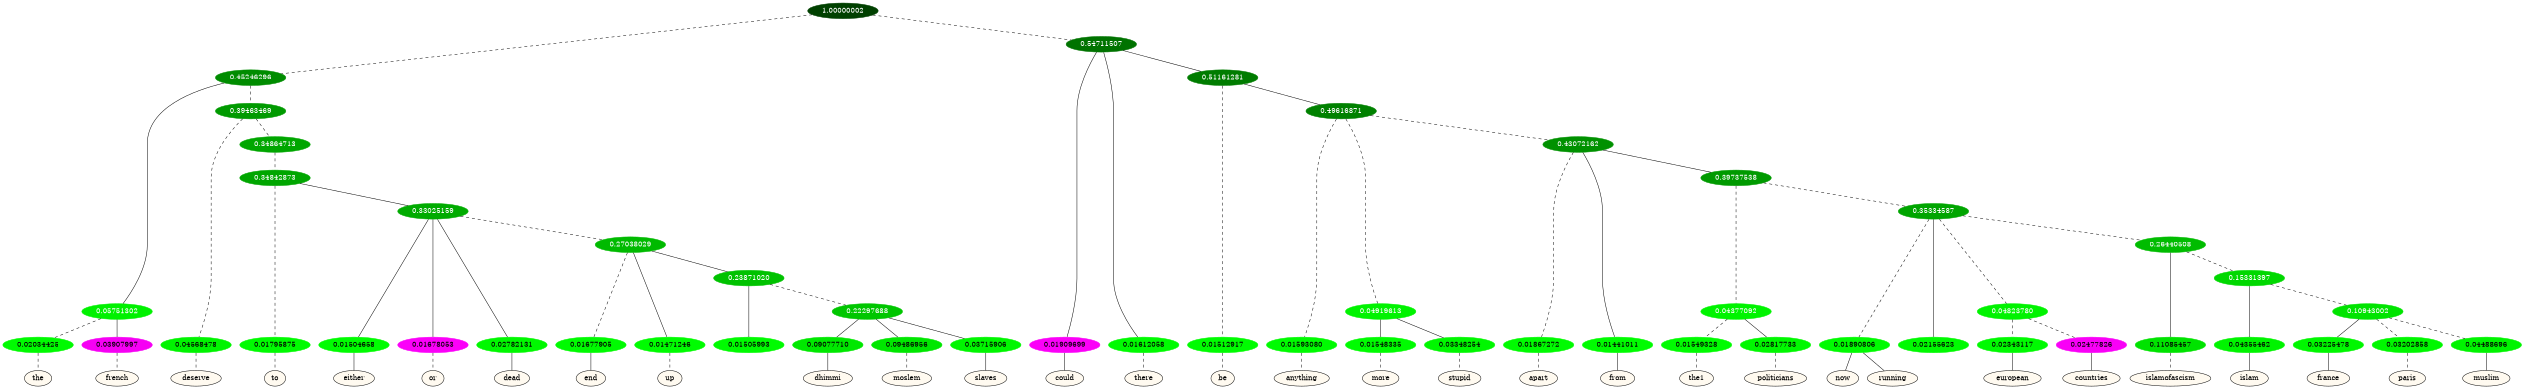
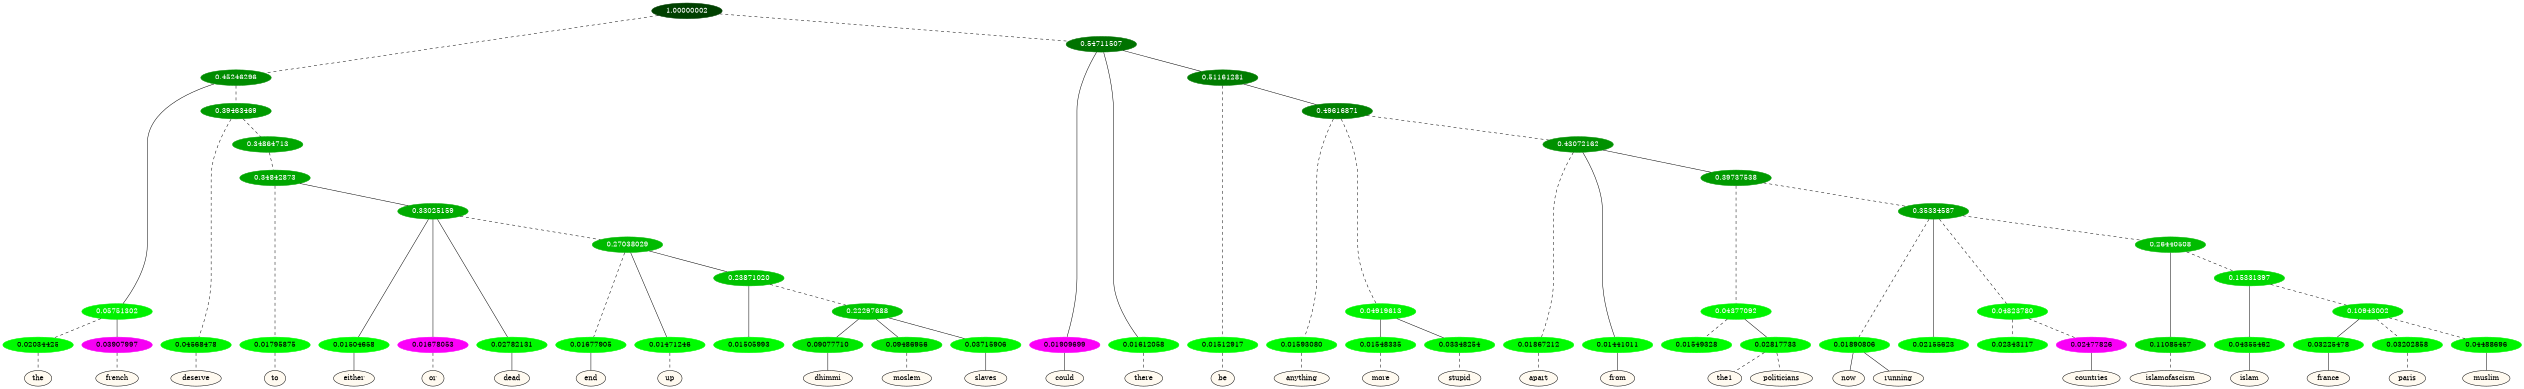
(1539, 345) -> (1539, 345)
(1697, 362) -> (1749, 362)
(2012, 378) -> none
